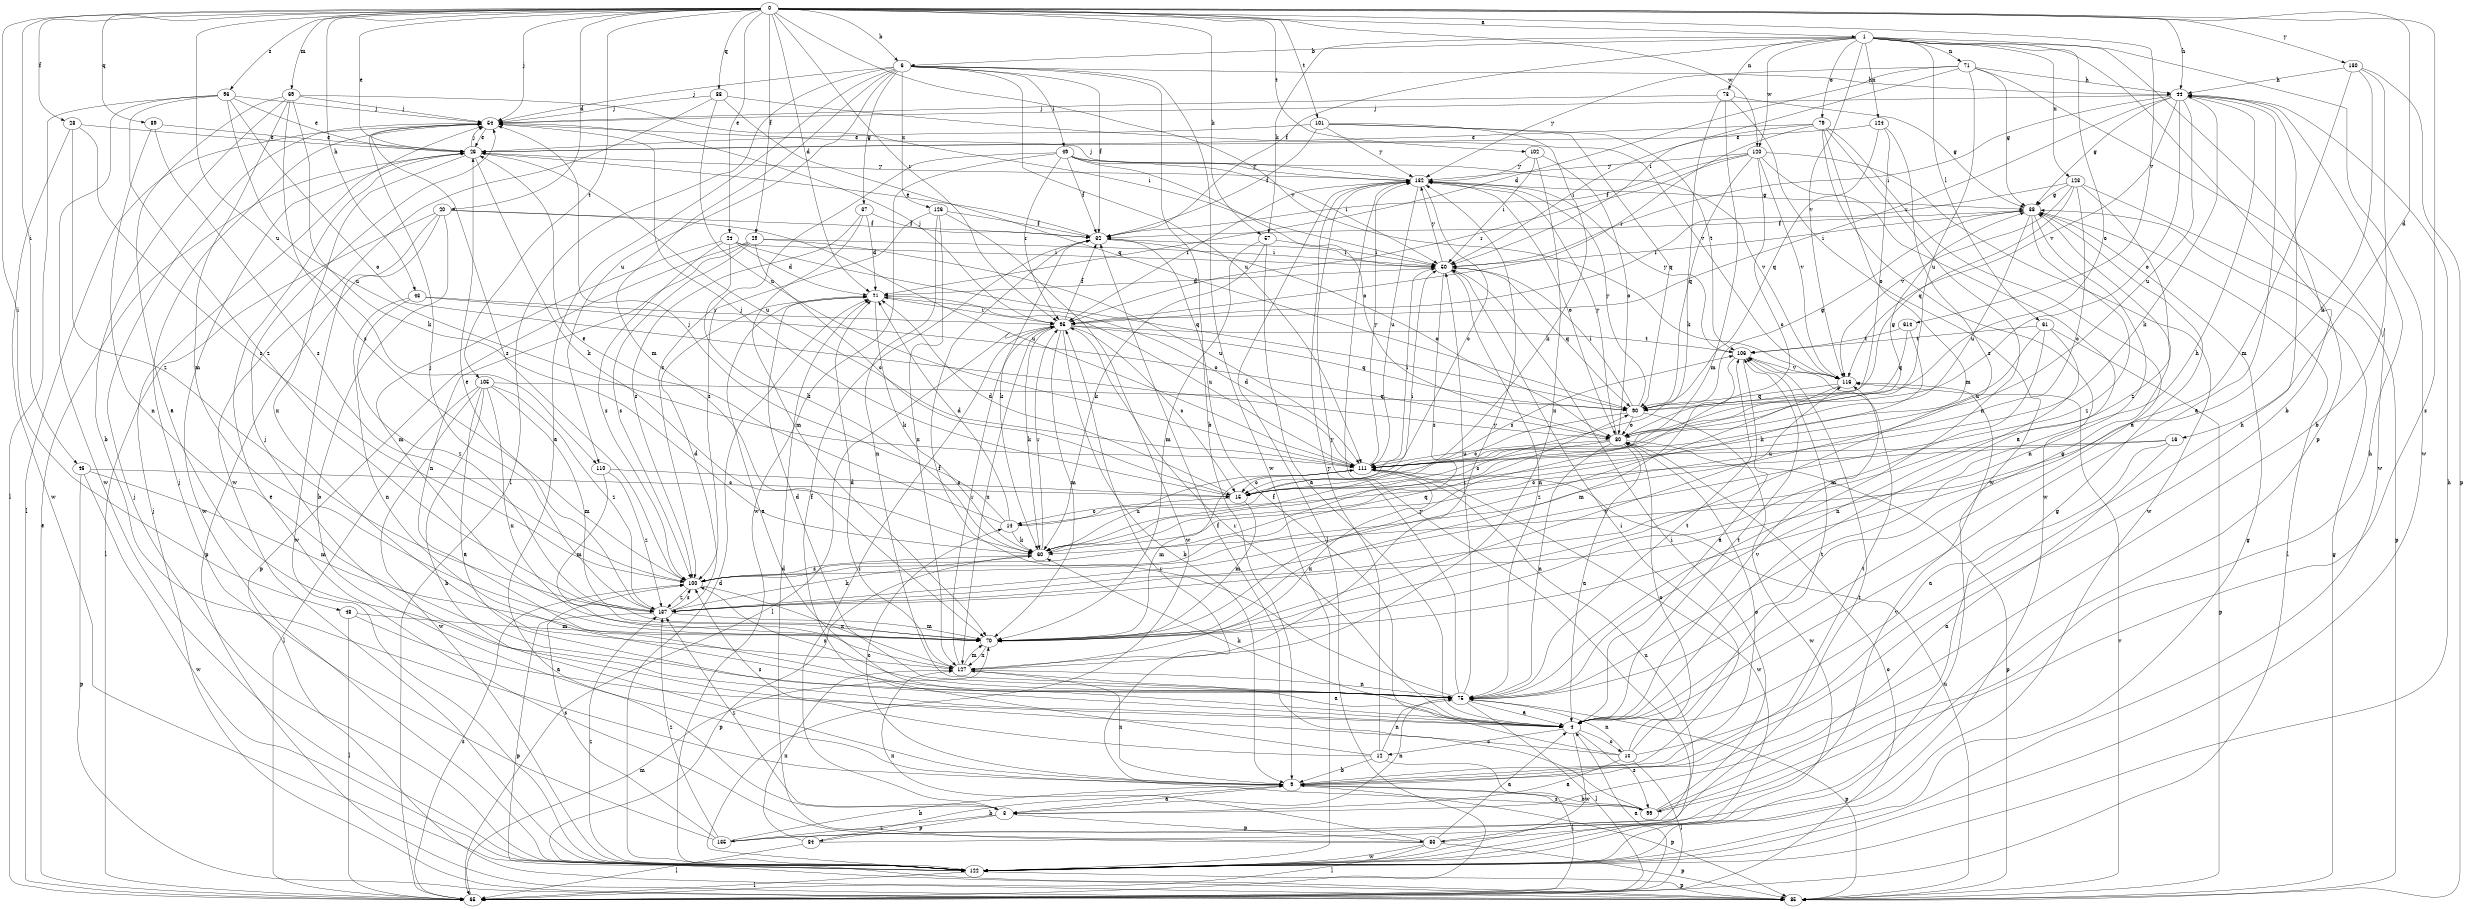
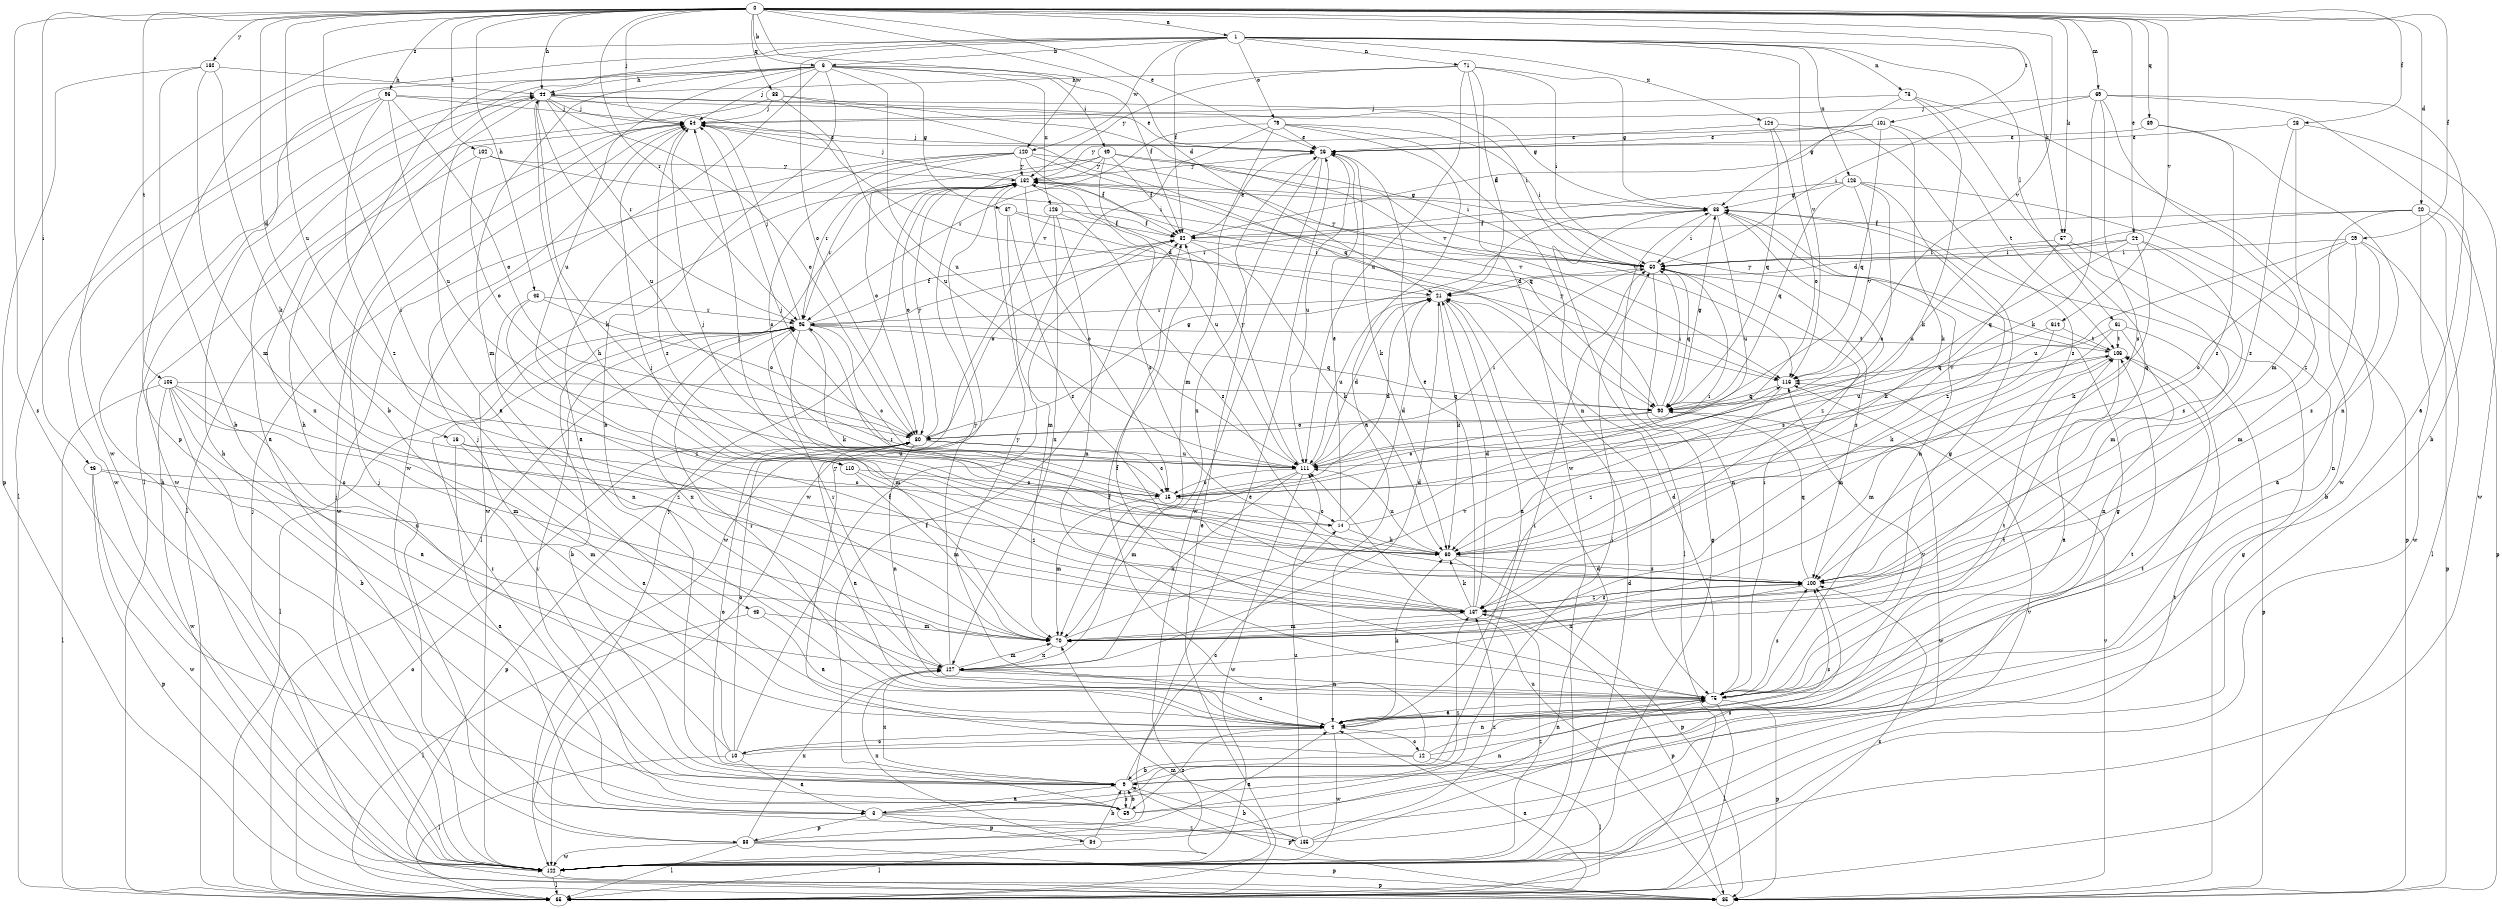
(1025, 236) -> none
(1713, 368) -> (2147, 368)
none -> (978, 477)
(1649, 814) -> (1126, 814)
